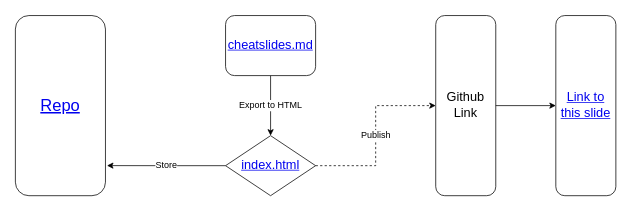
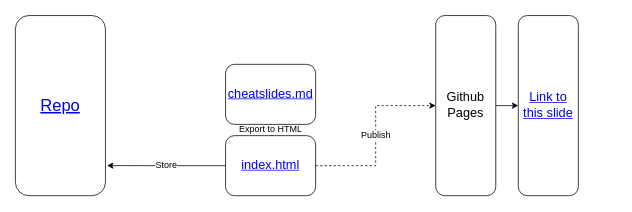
(270, 45) -> (270, 94)
(465, 105) -> (465, 105)
(585, 105) -> (548, 105)
(270, 165) -> (270, 165)
